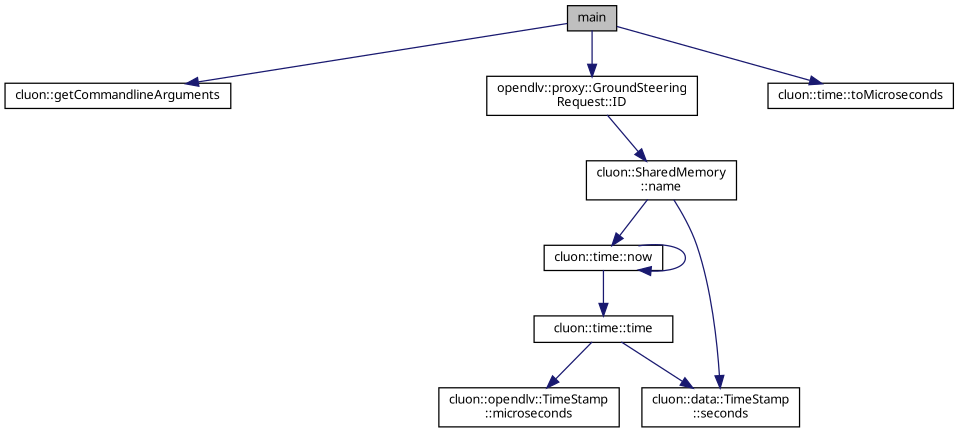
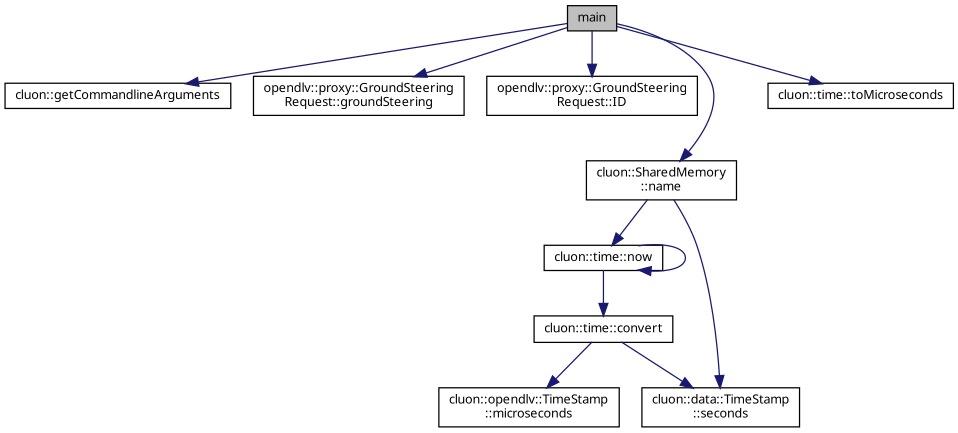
none -> (359, 96)
(623, 133) -> (701, 66)
(603, 329) -> (603, 329)
